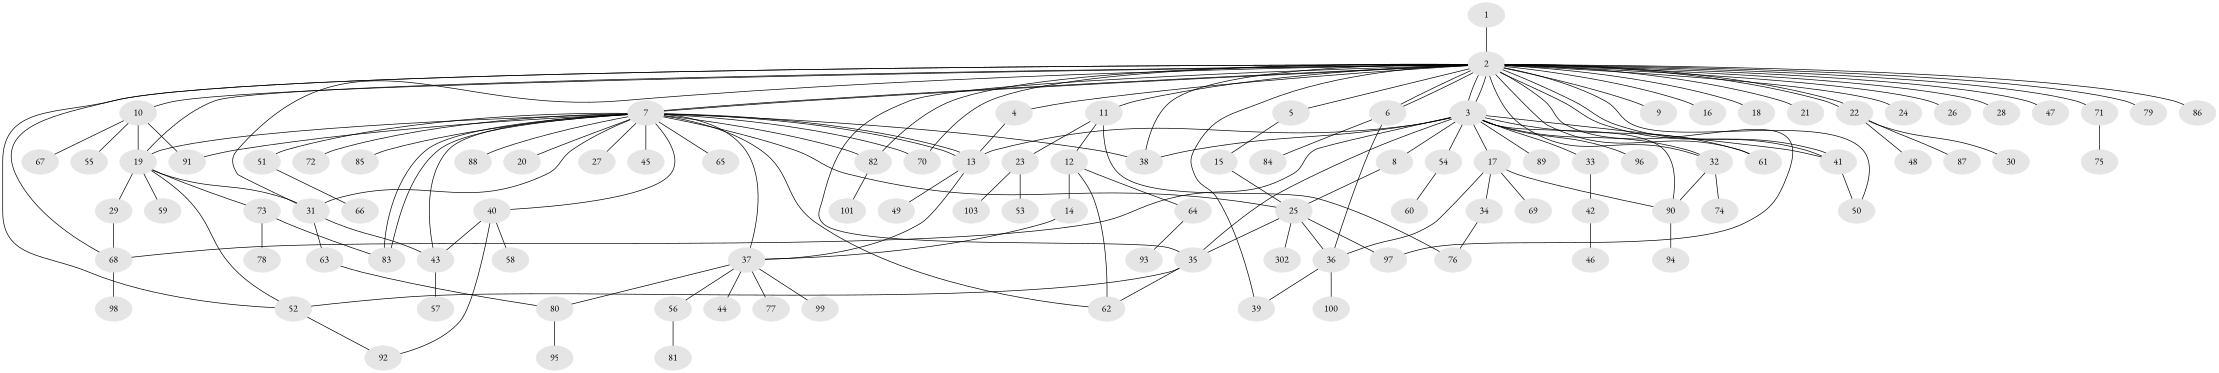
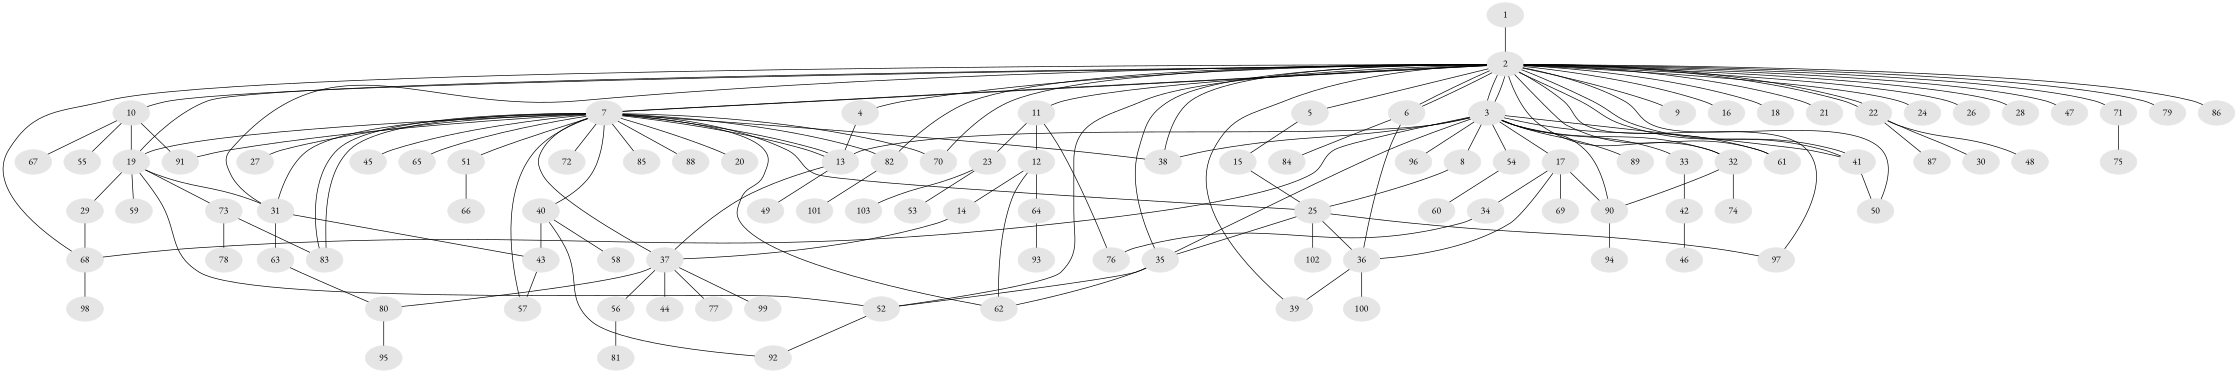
(447, 151) -> (516, 191)
(1282, 260) -> (1313, 260)
